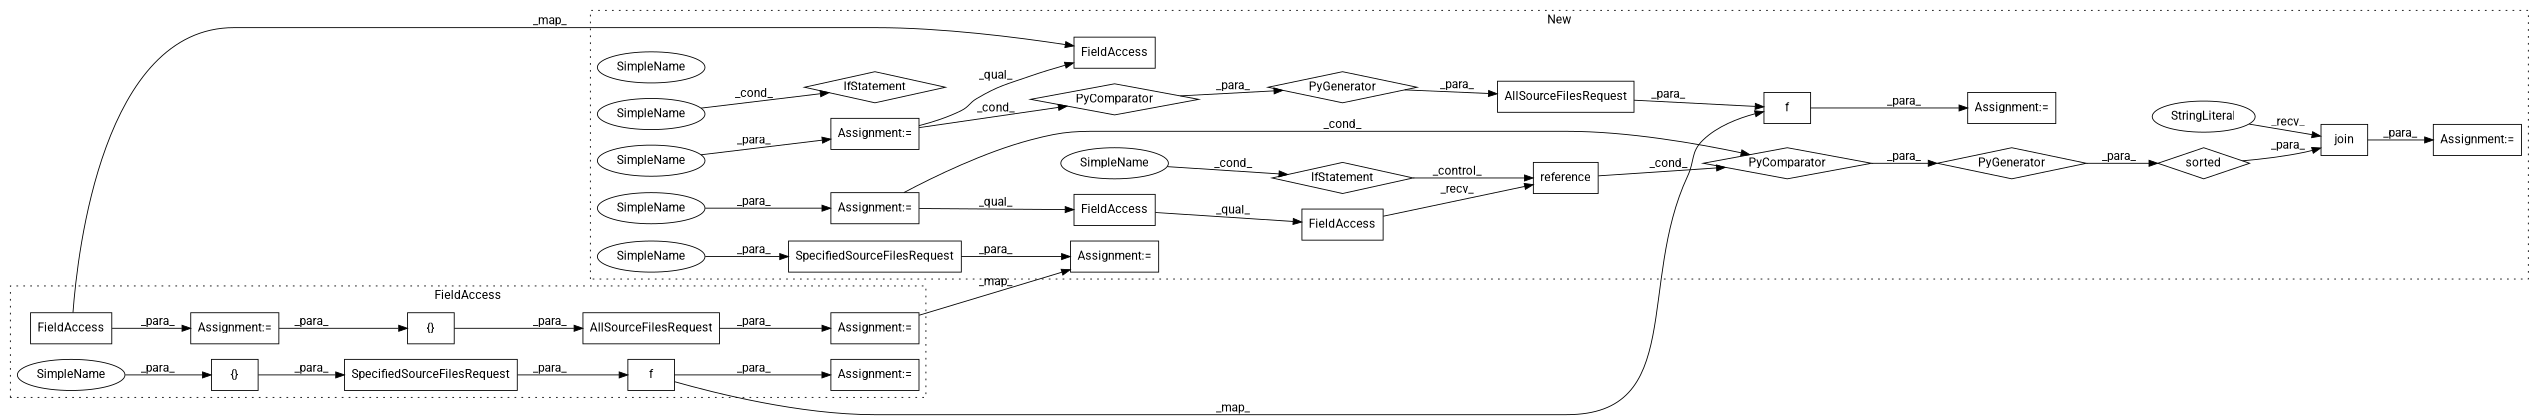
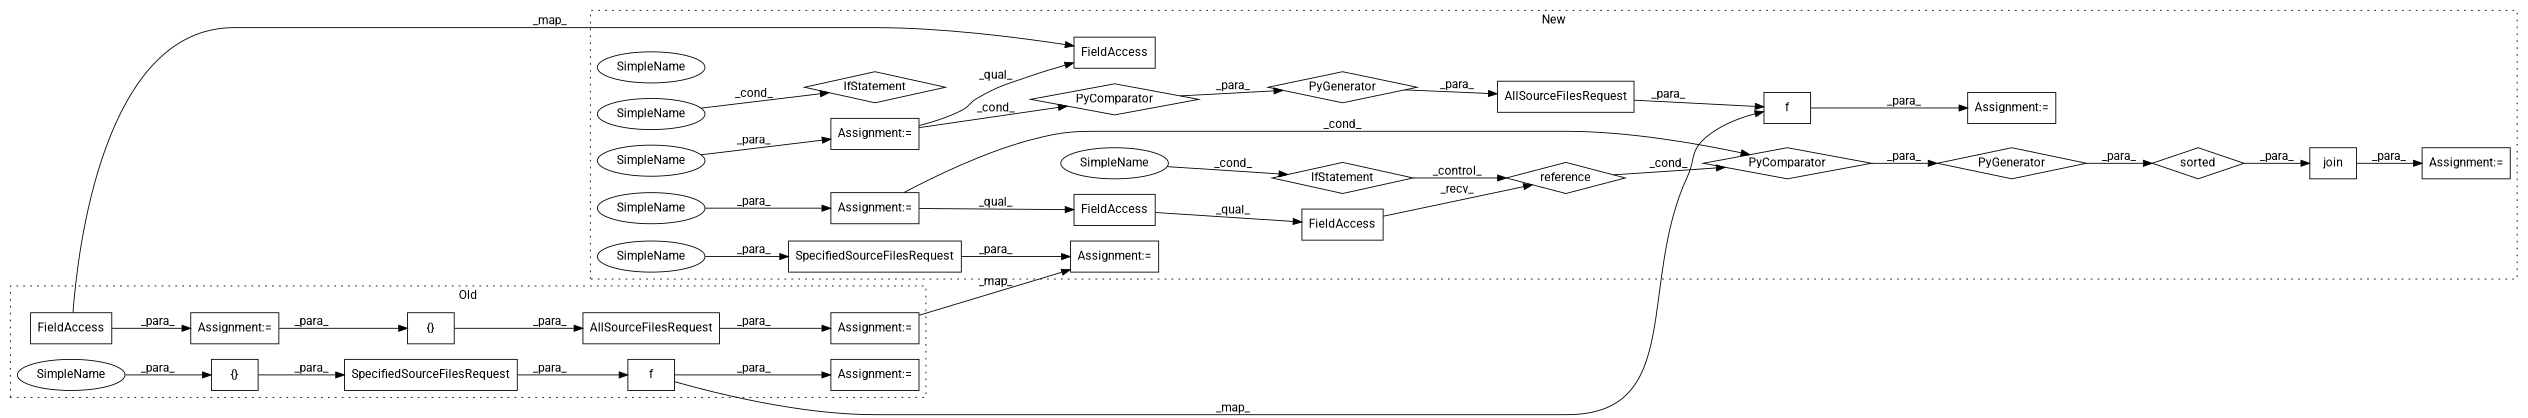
(2204, 117) -> none
(1566, 178) -> (1566, 178)
(468, 296) -> (468, 296)
